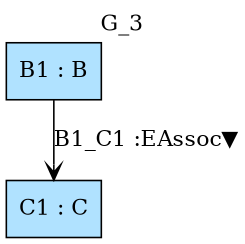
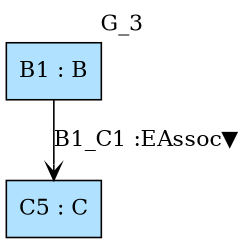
(54, 209) -> (54, 209)
